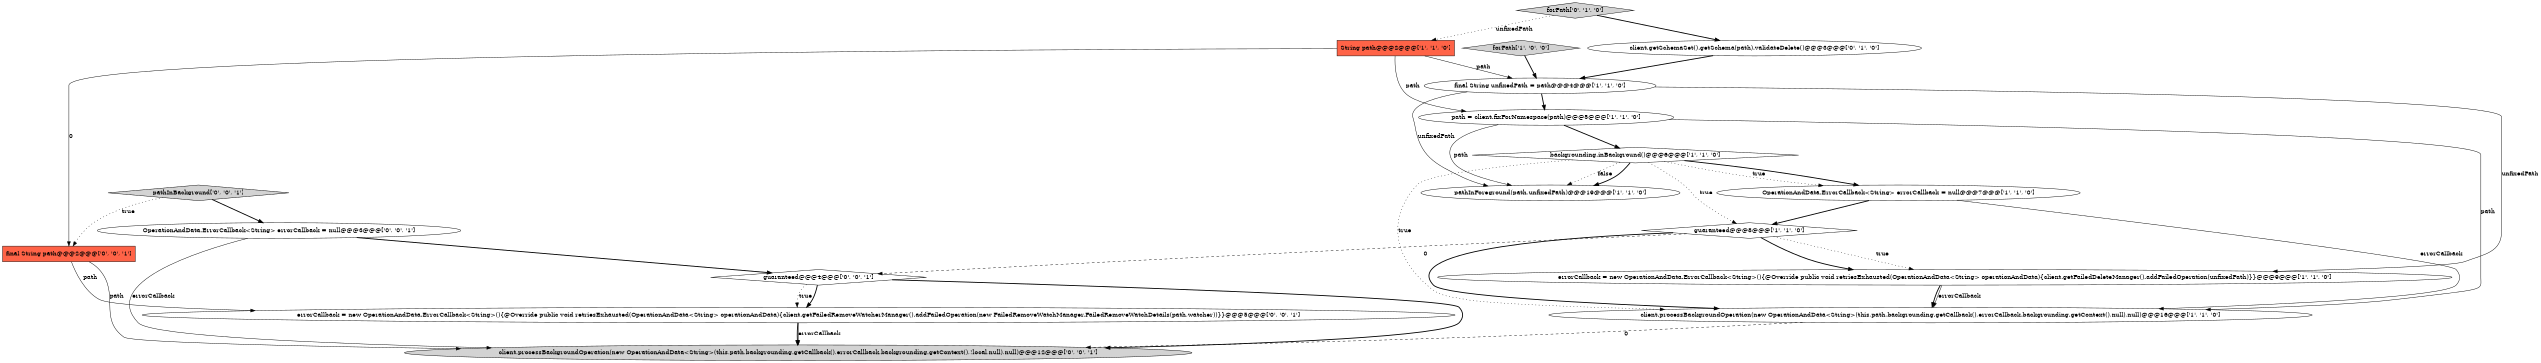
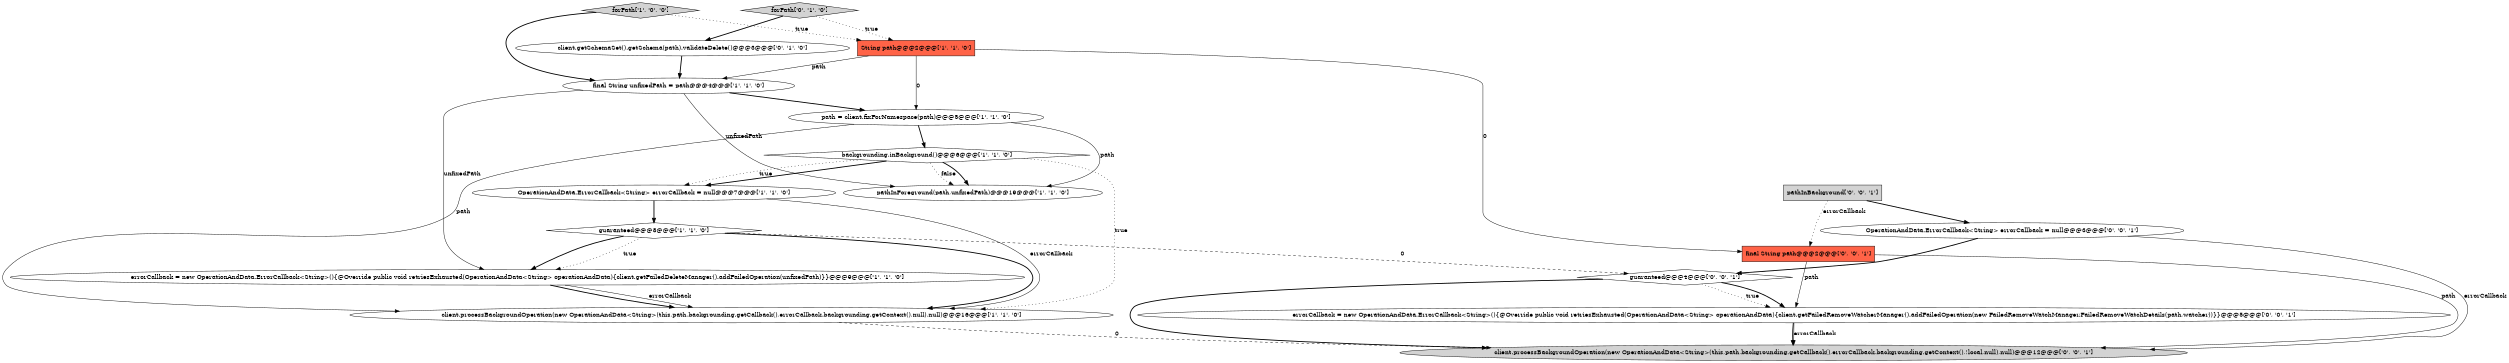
none -> (762, 27)
(1514, 29) -> (872, 29)
(1413, 86) -> (918, 86)
(1691, 192) -> none
(198, 193) -> (1833, 193)
(128, 212) -> (1844, 212)
